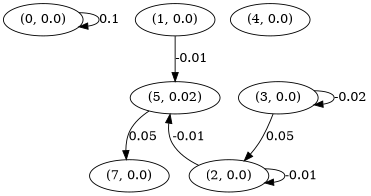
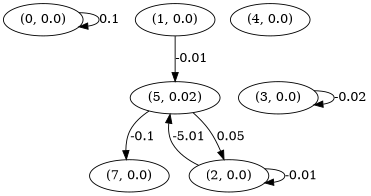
(264, 135) -> (209, 130)
(143, 137) -> (143, 137)
(189, 137) -> (189, 137)
